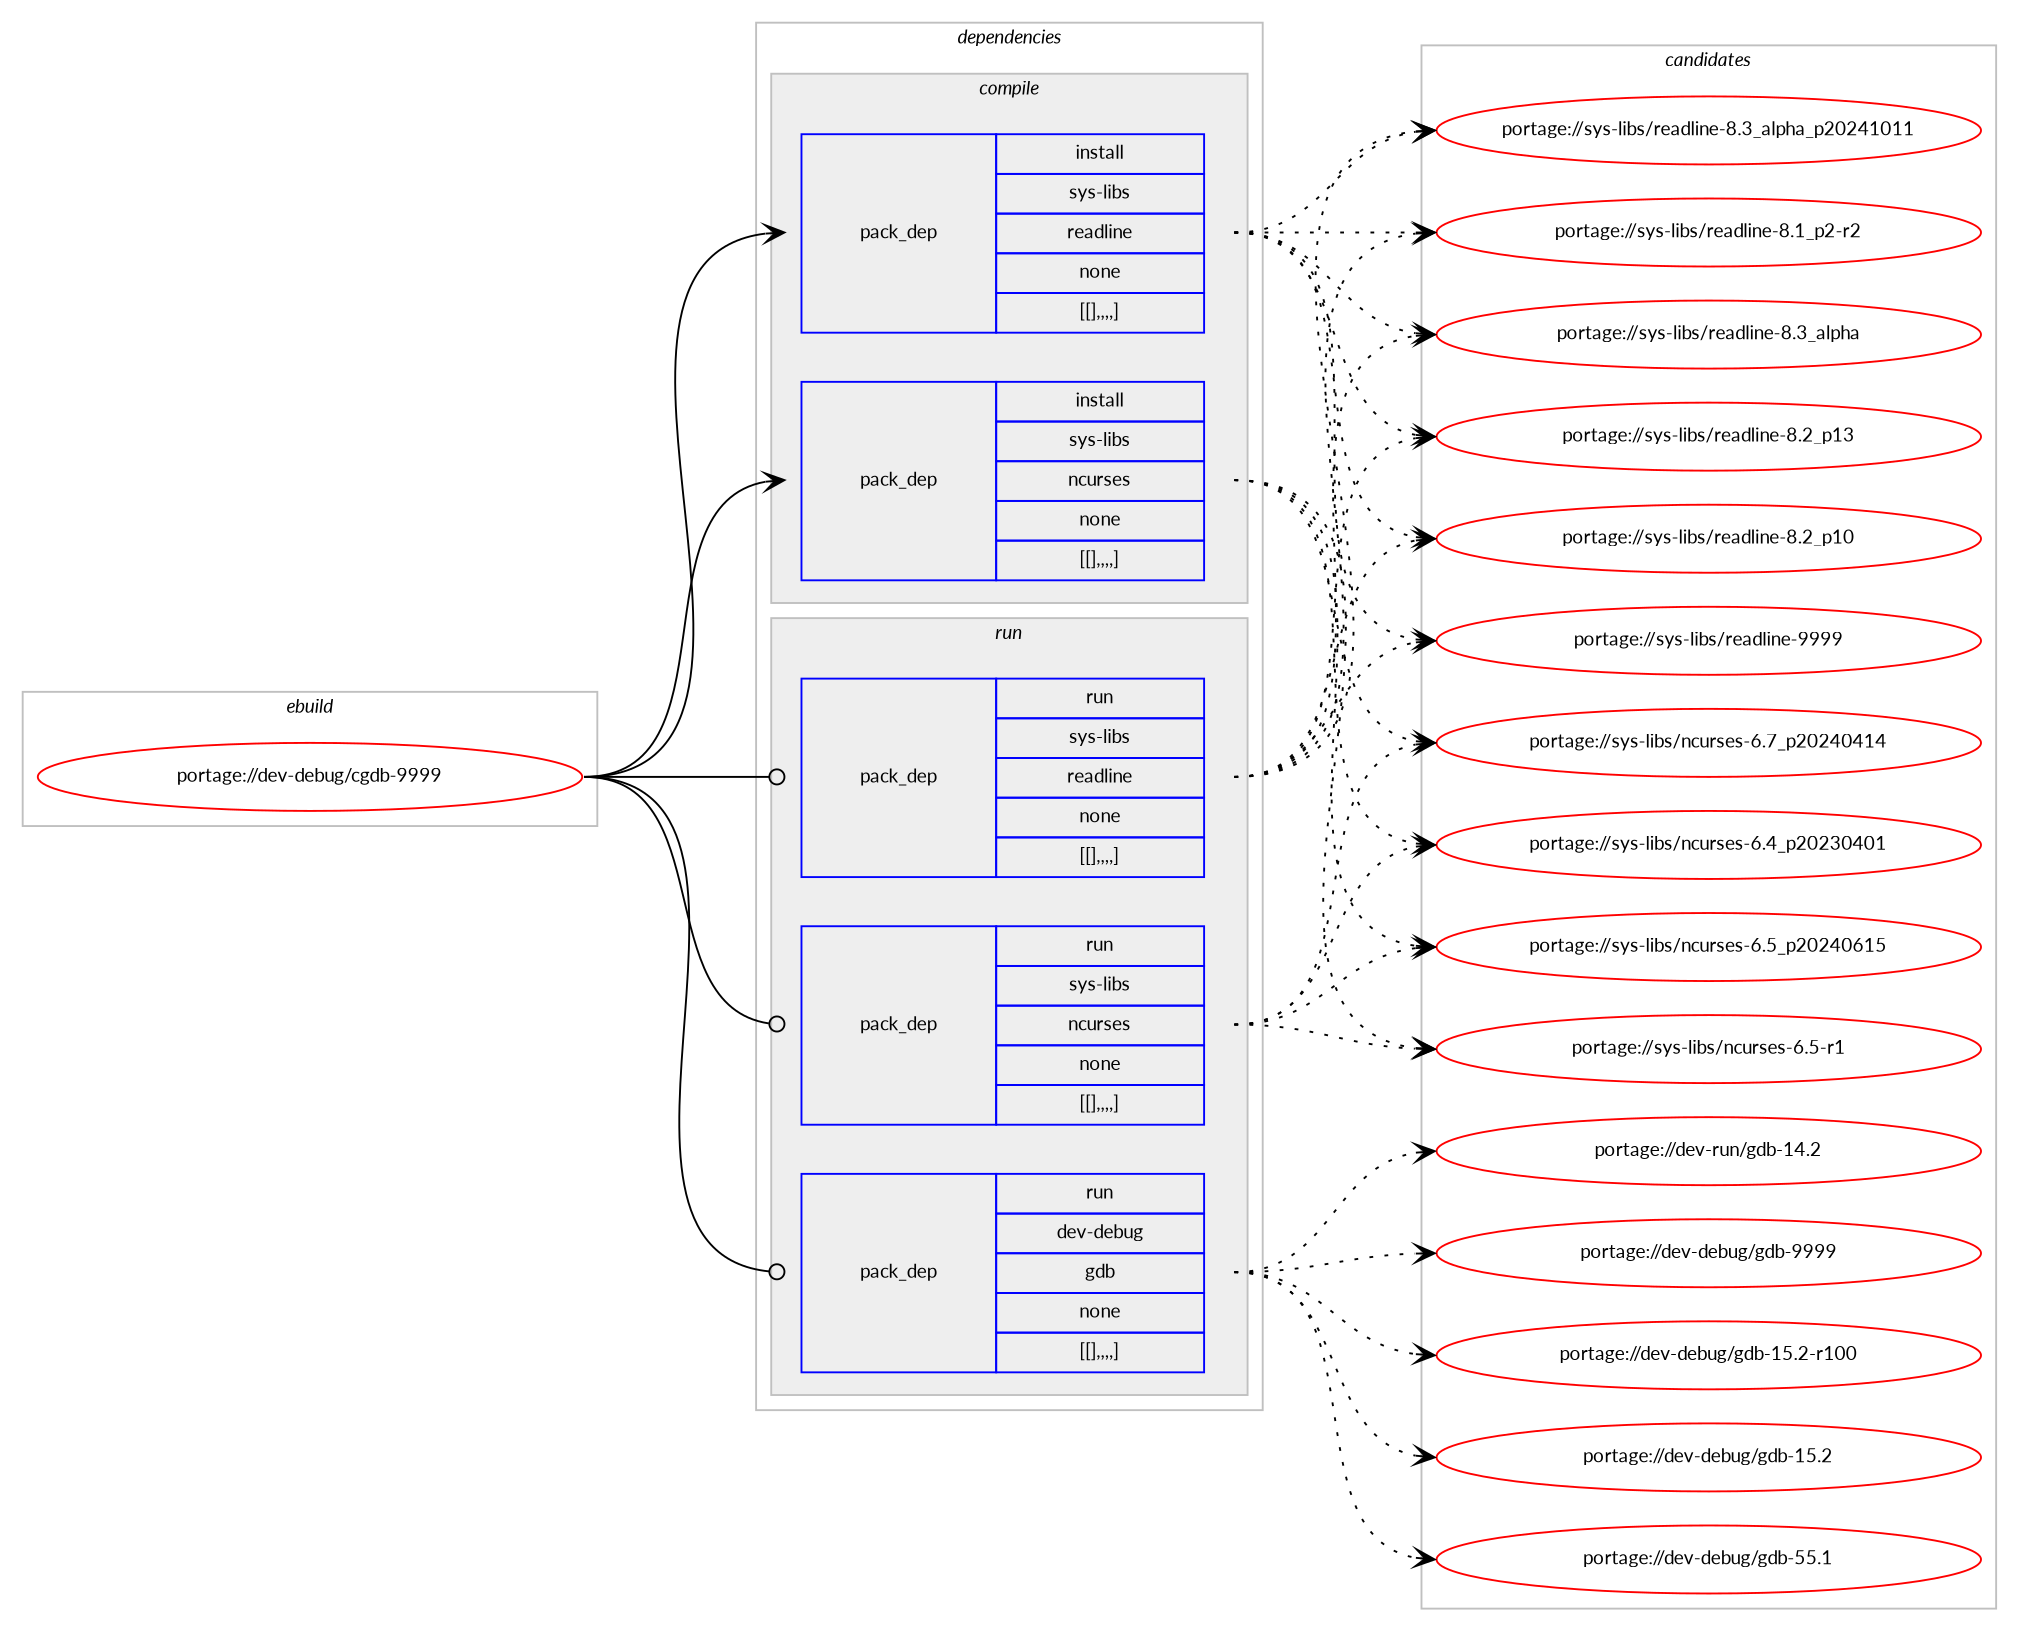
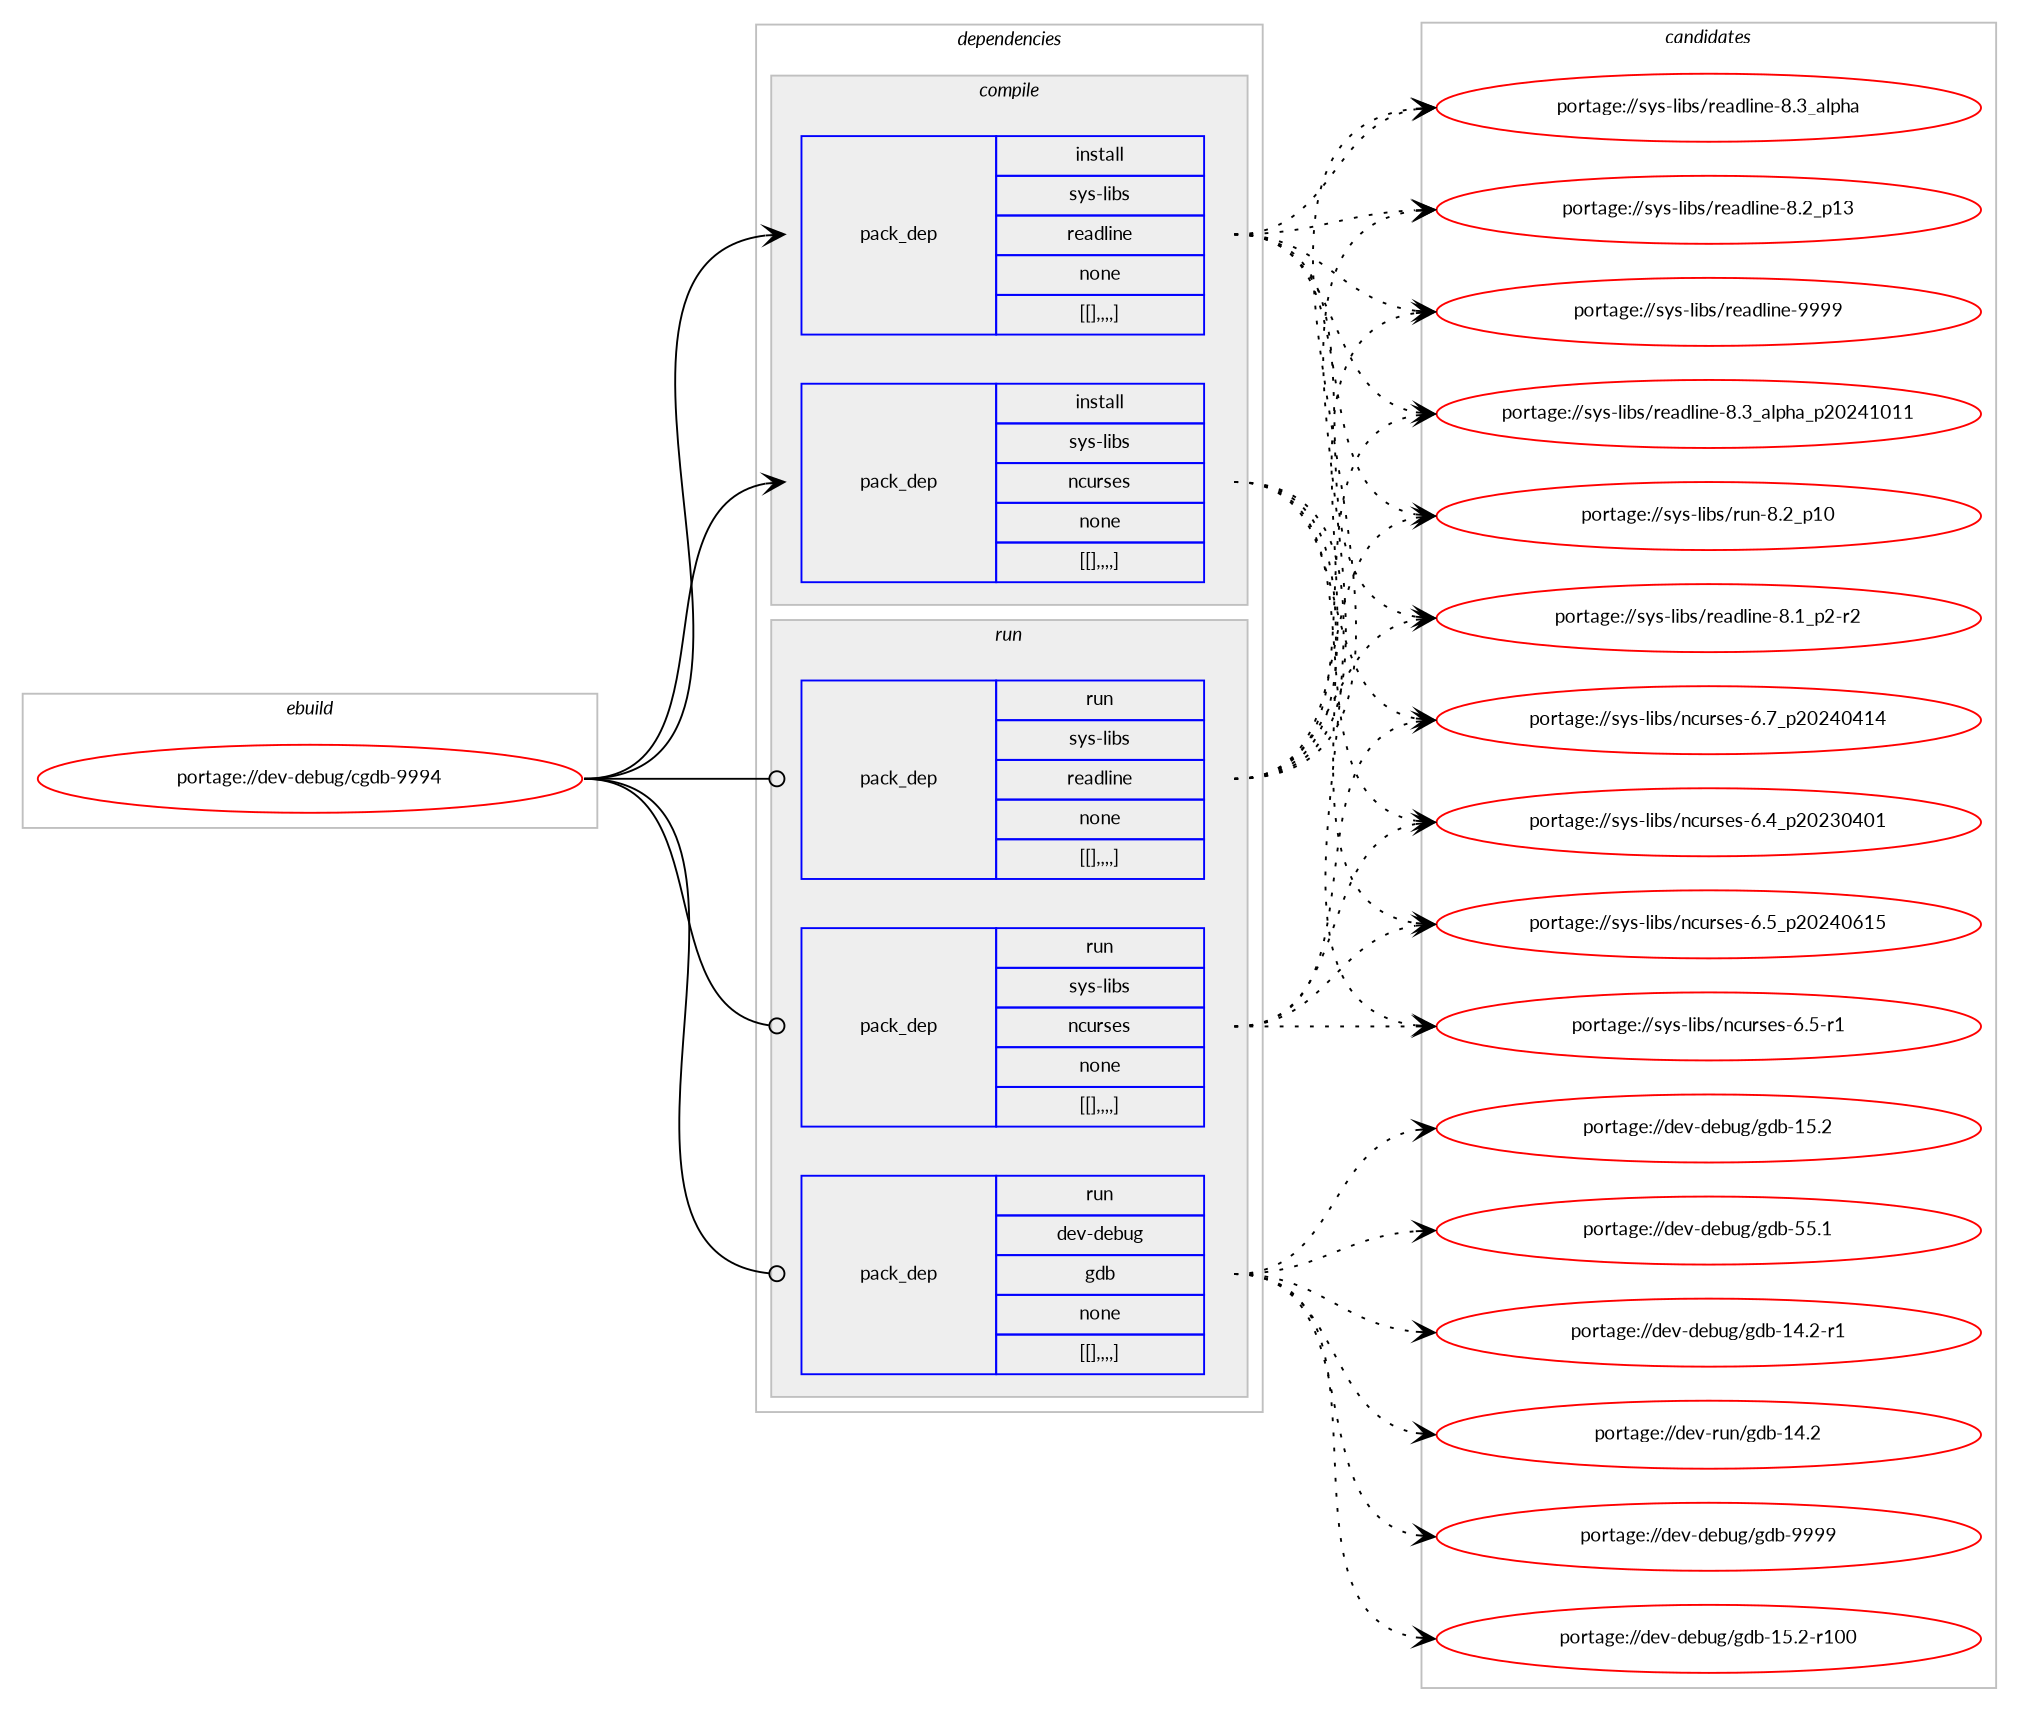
(1709, 539) -> (1709, 516)
(310, 777) -> (310, 779)
none -> (1709, 1333)
